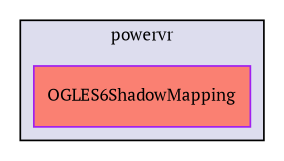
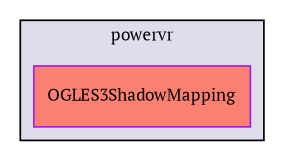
(142, 96) -> (142, 96)
